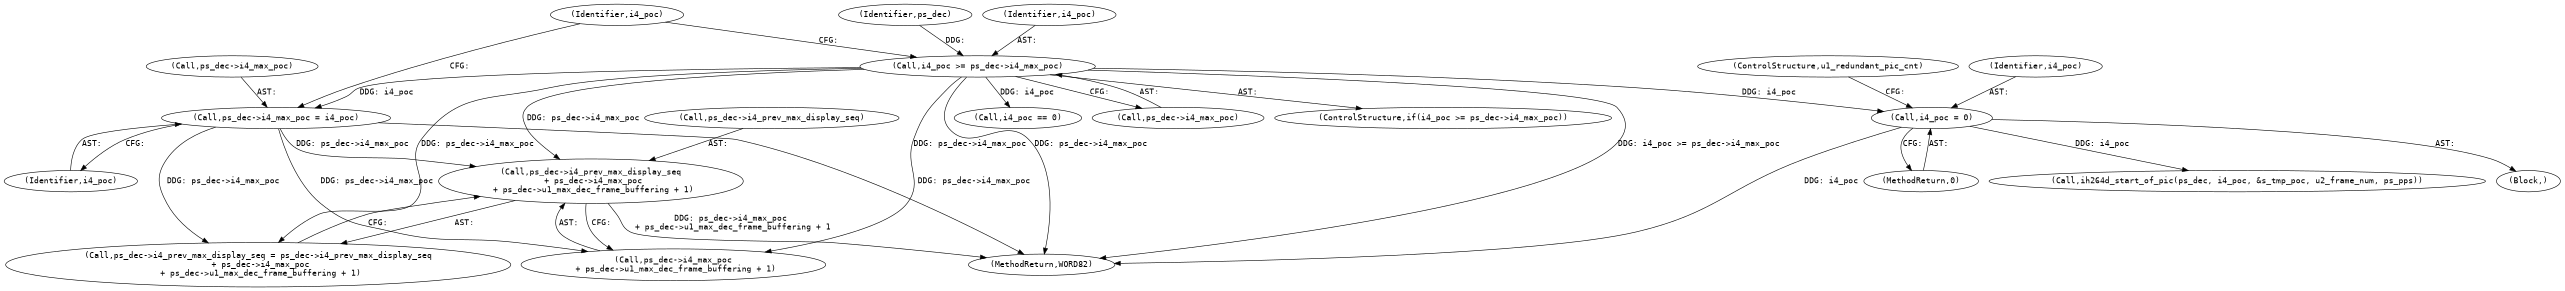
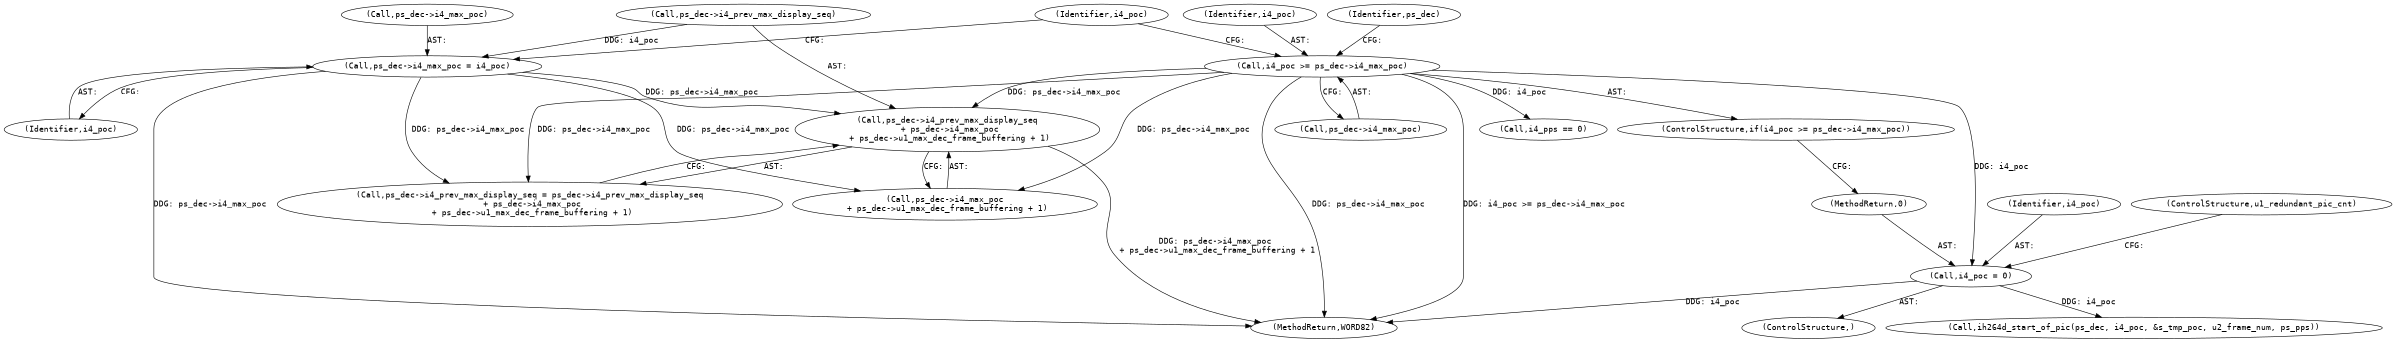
(958, 41) -> (1375, 41)
(588, 72) -> (588, 40)
(1018, 118) -> (1543, 130)
(1901, 146) -> (1825, 165)
(2528, 181) -> (1808, 328)
